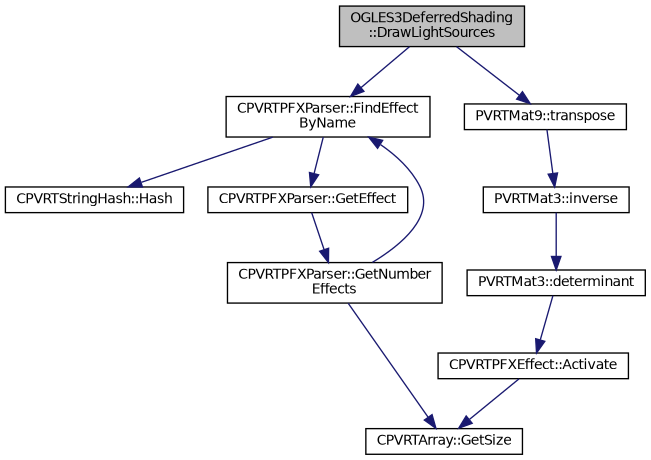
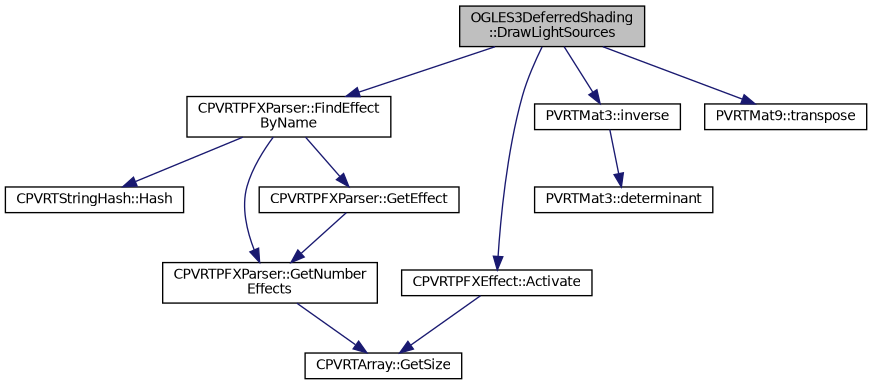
(550, 151) -> (578, 69)
(423, 206) -> (246, 191)
(547, 318) -> (511, 149)
